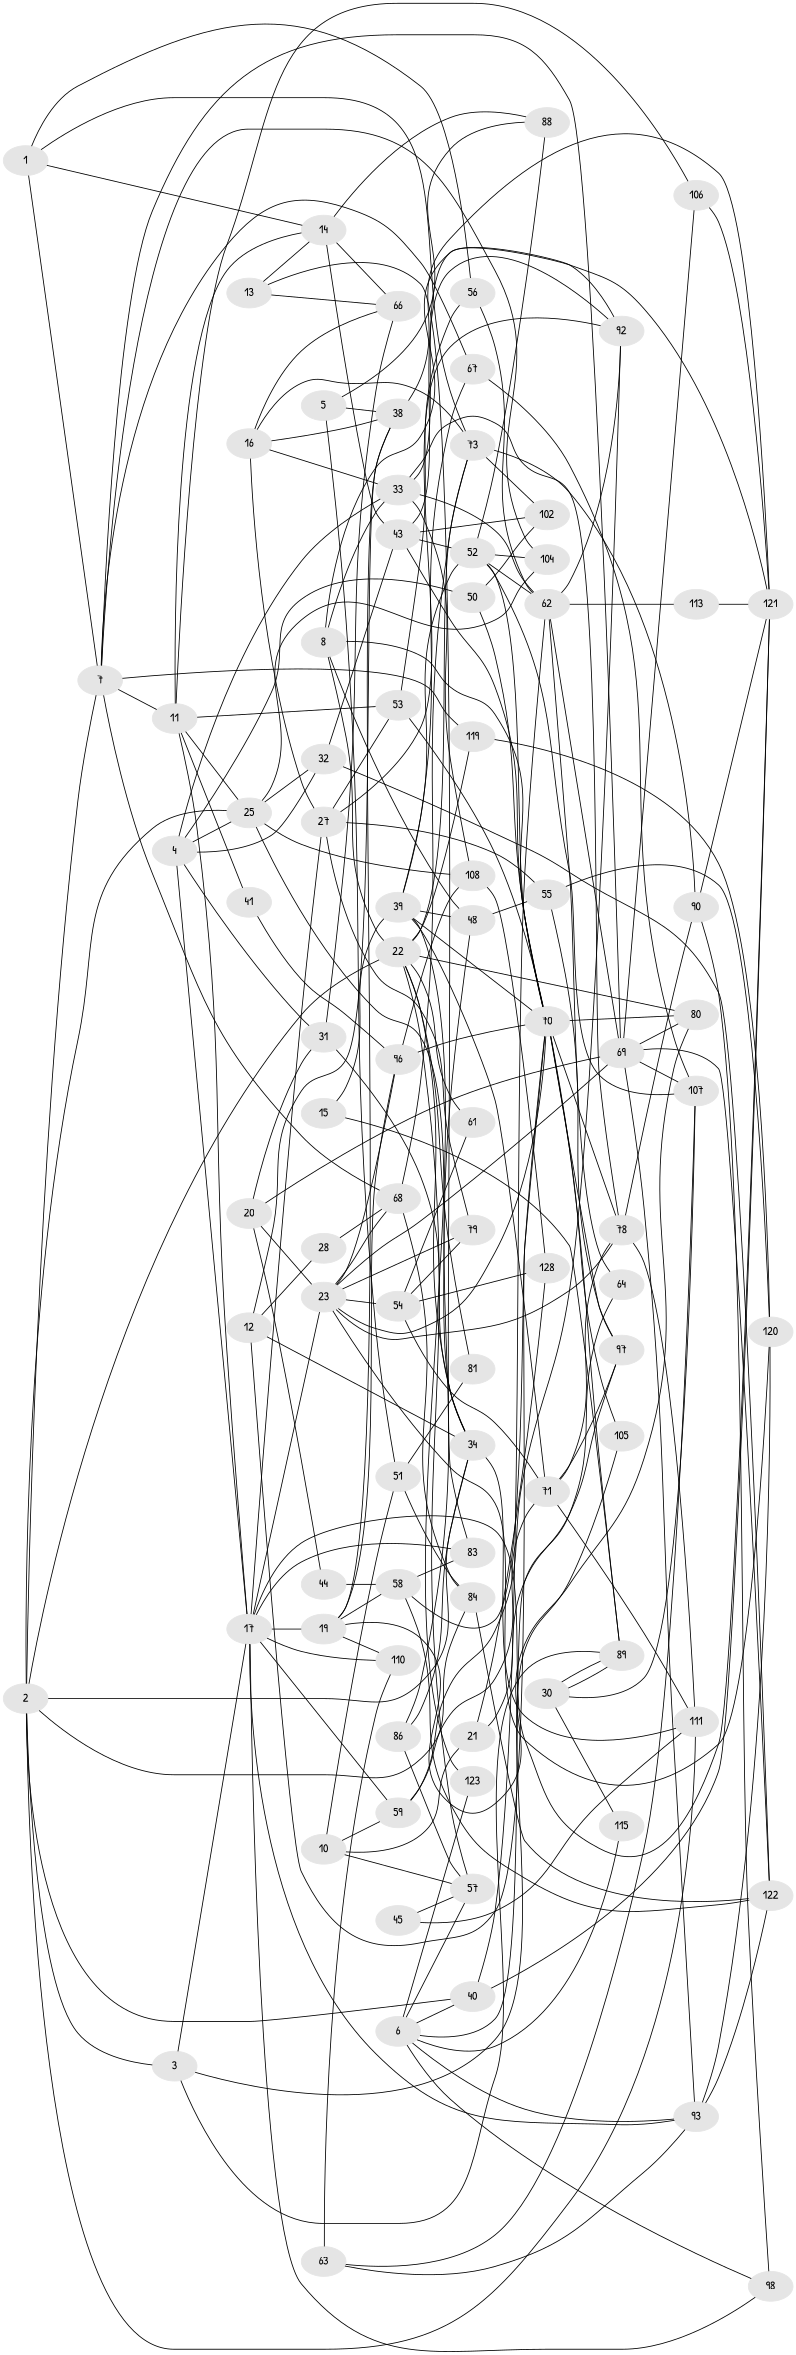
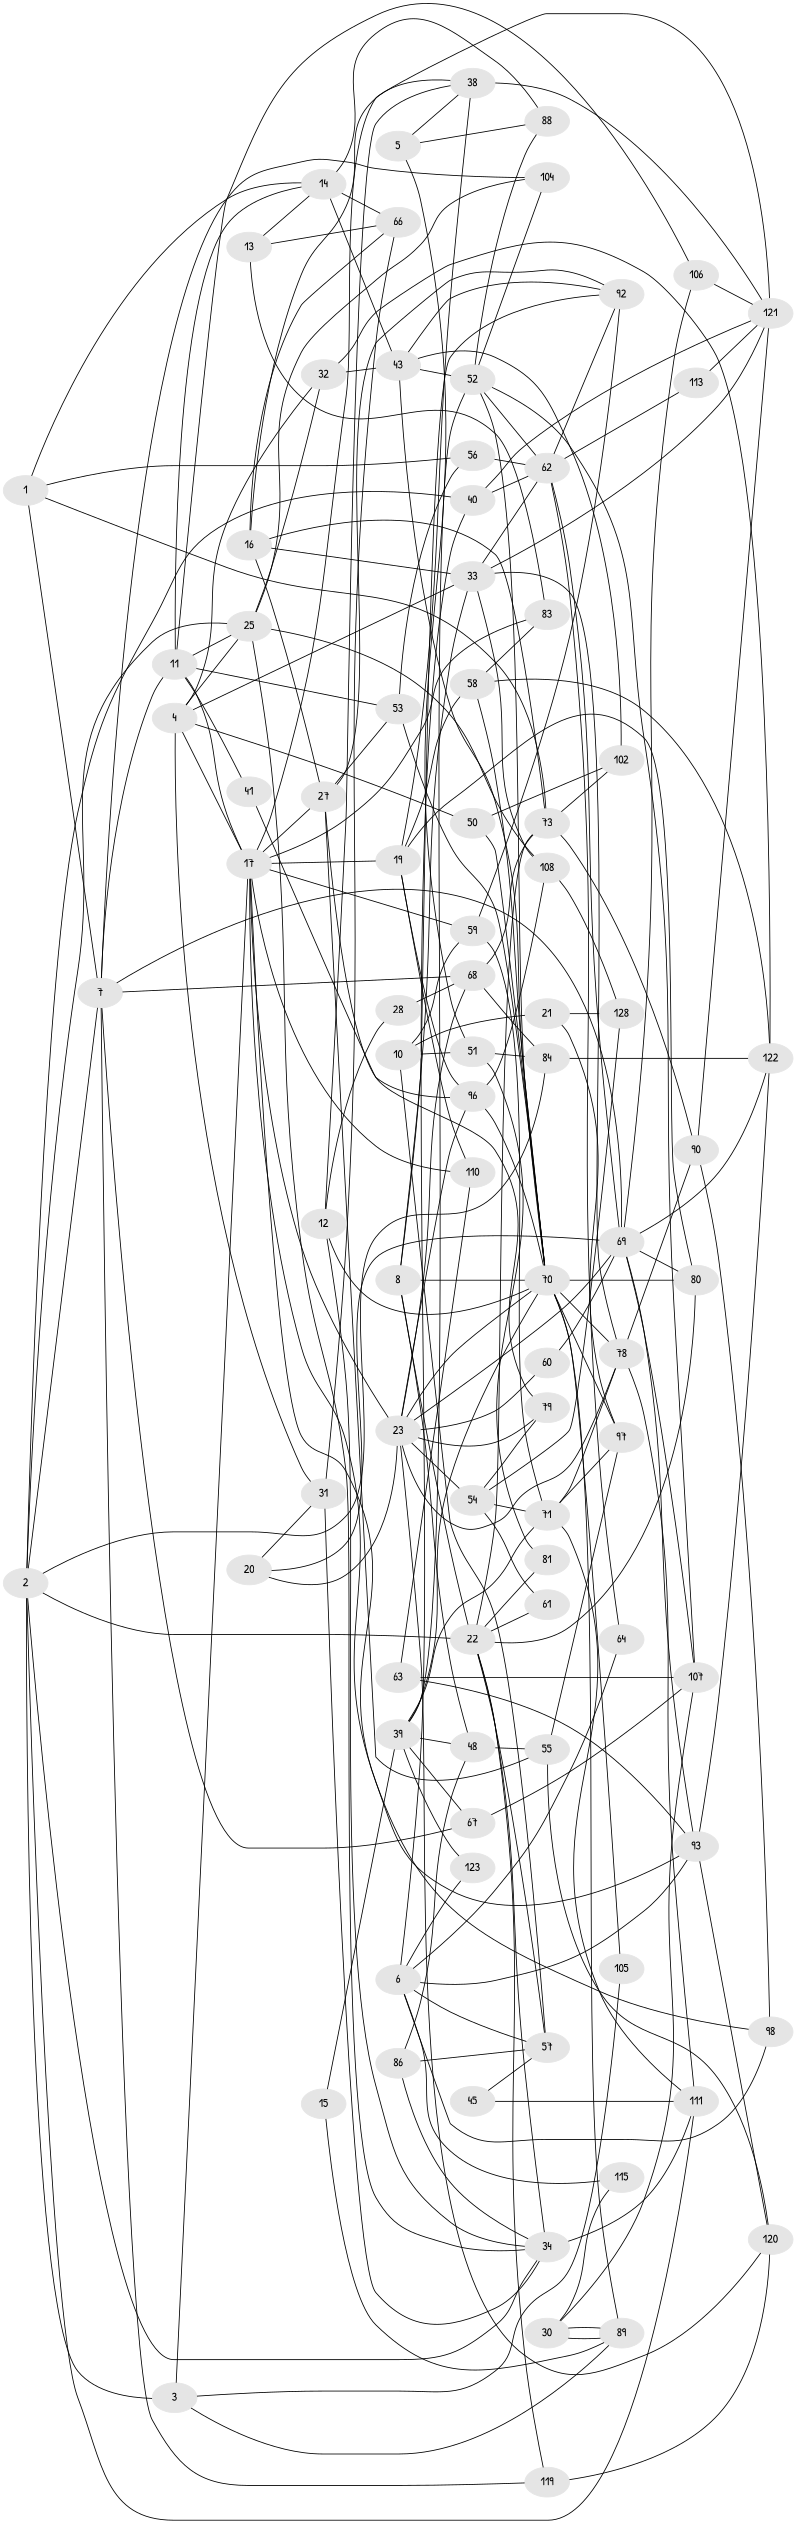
none -> (547, 1363)
(324, 1584) -> none
